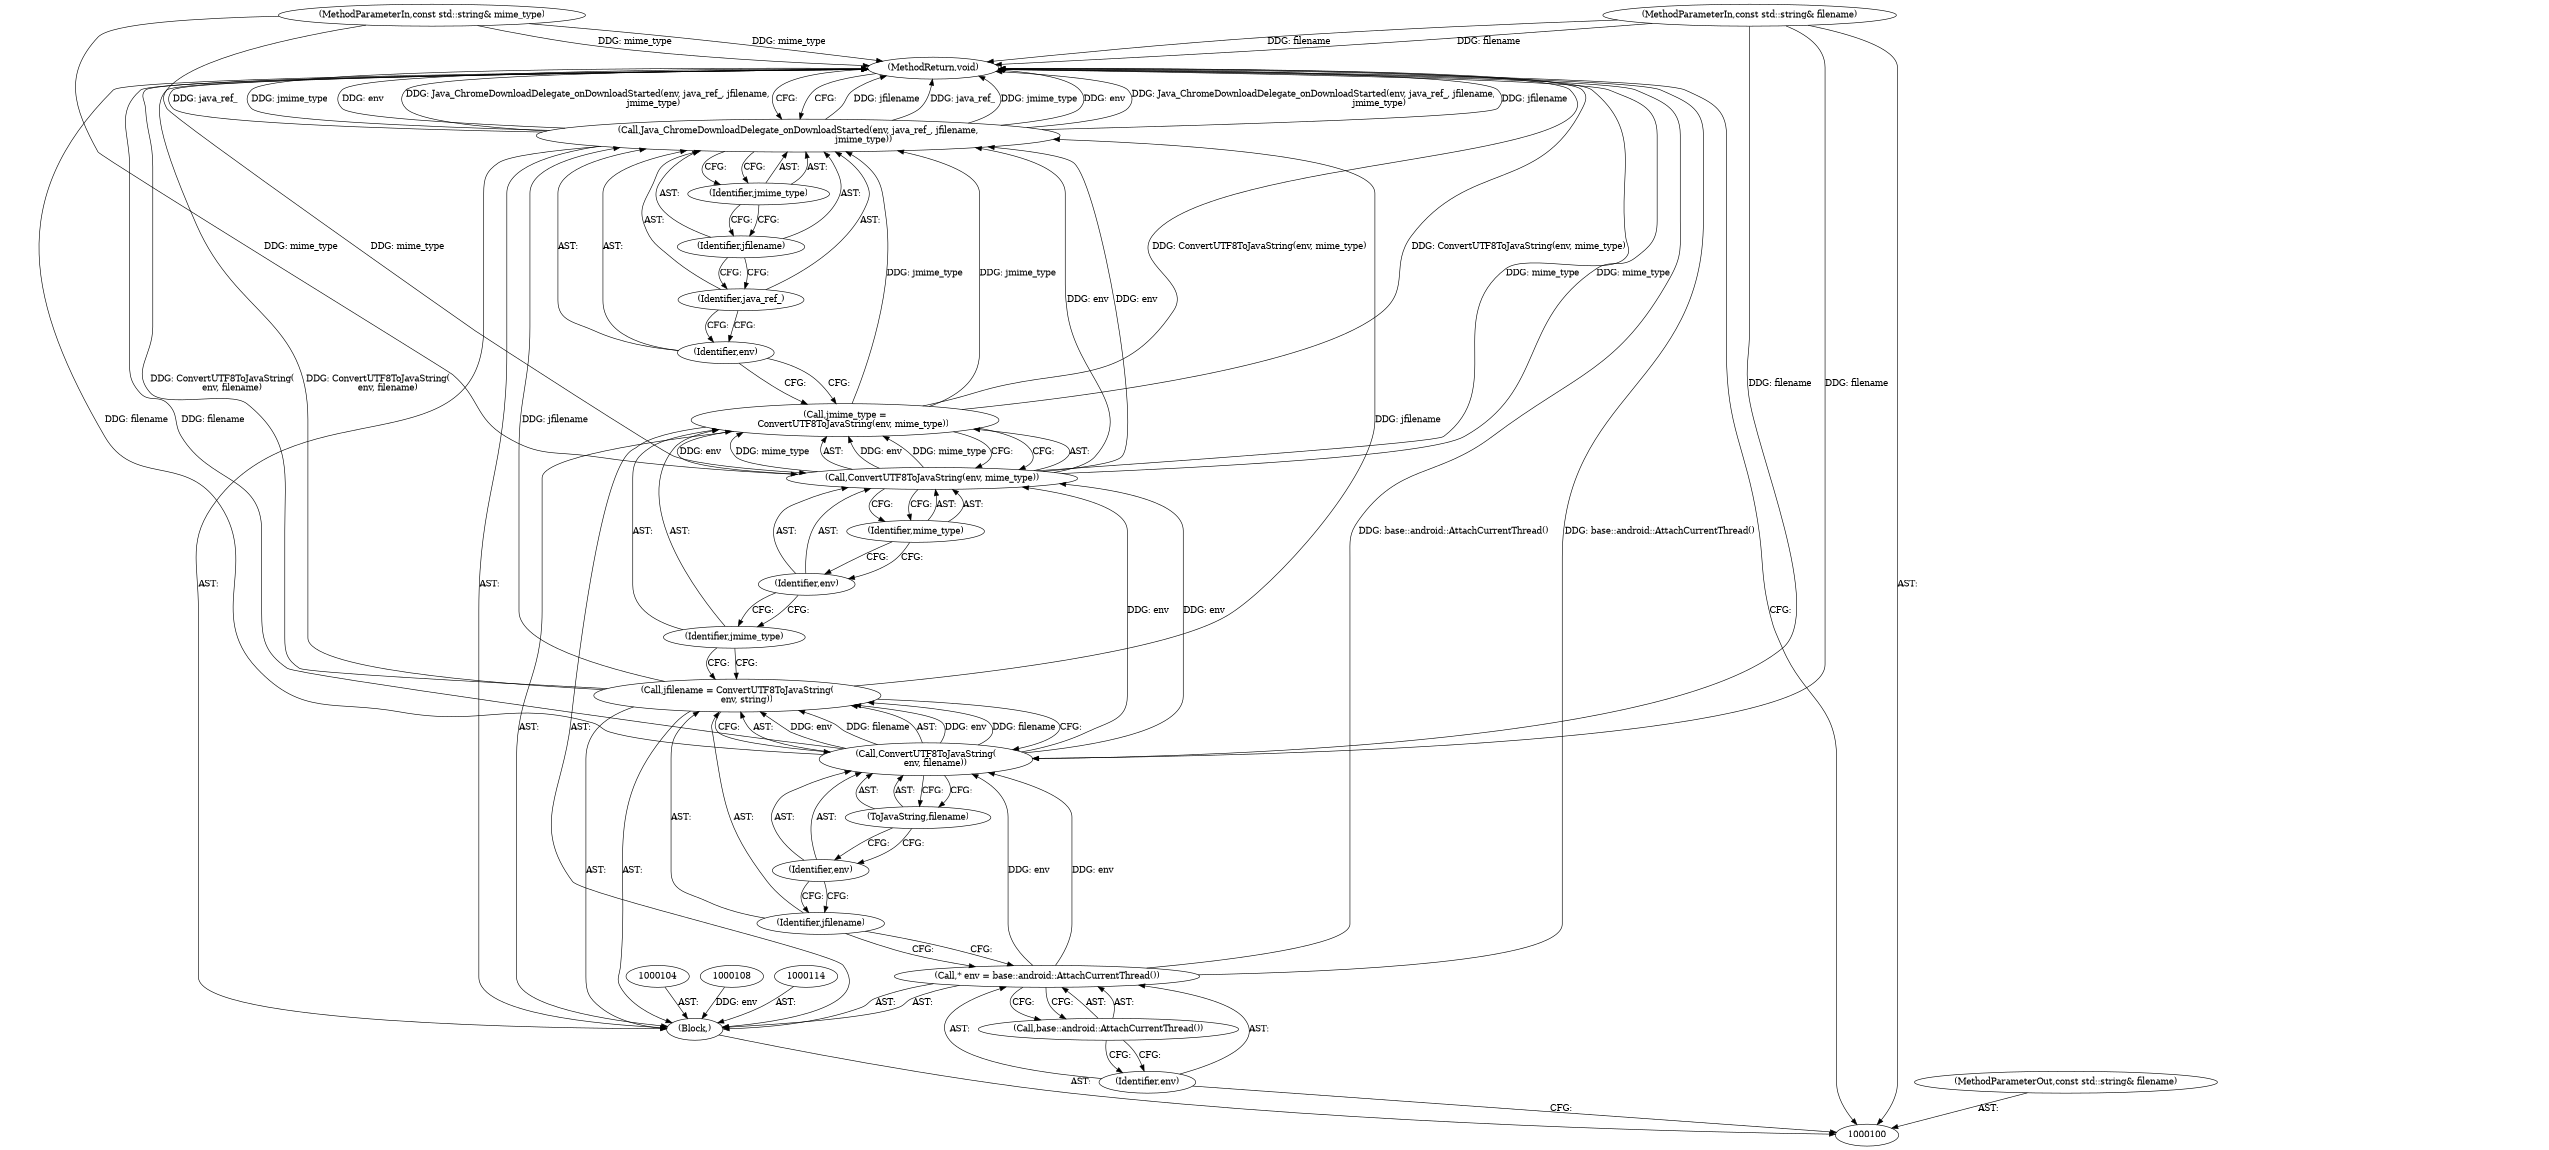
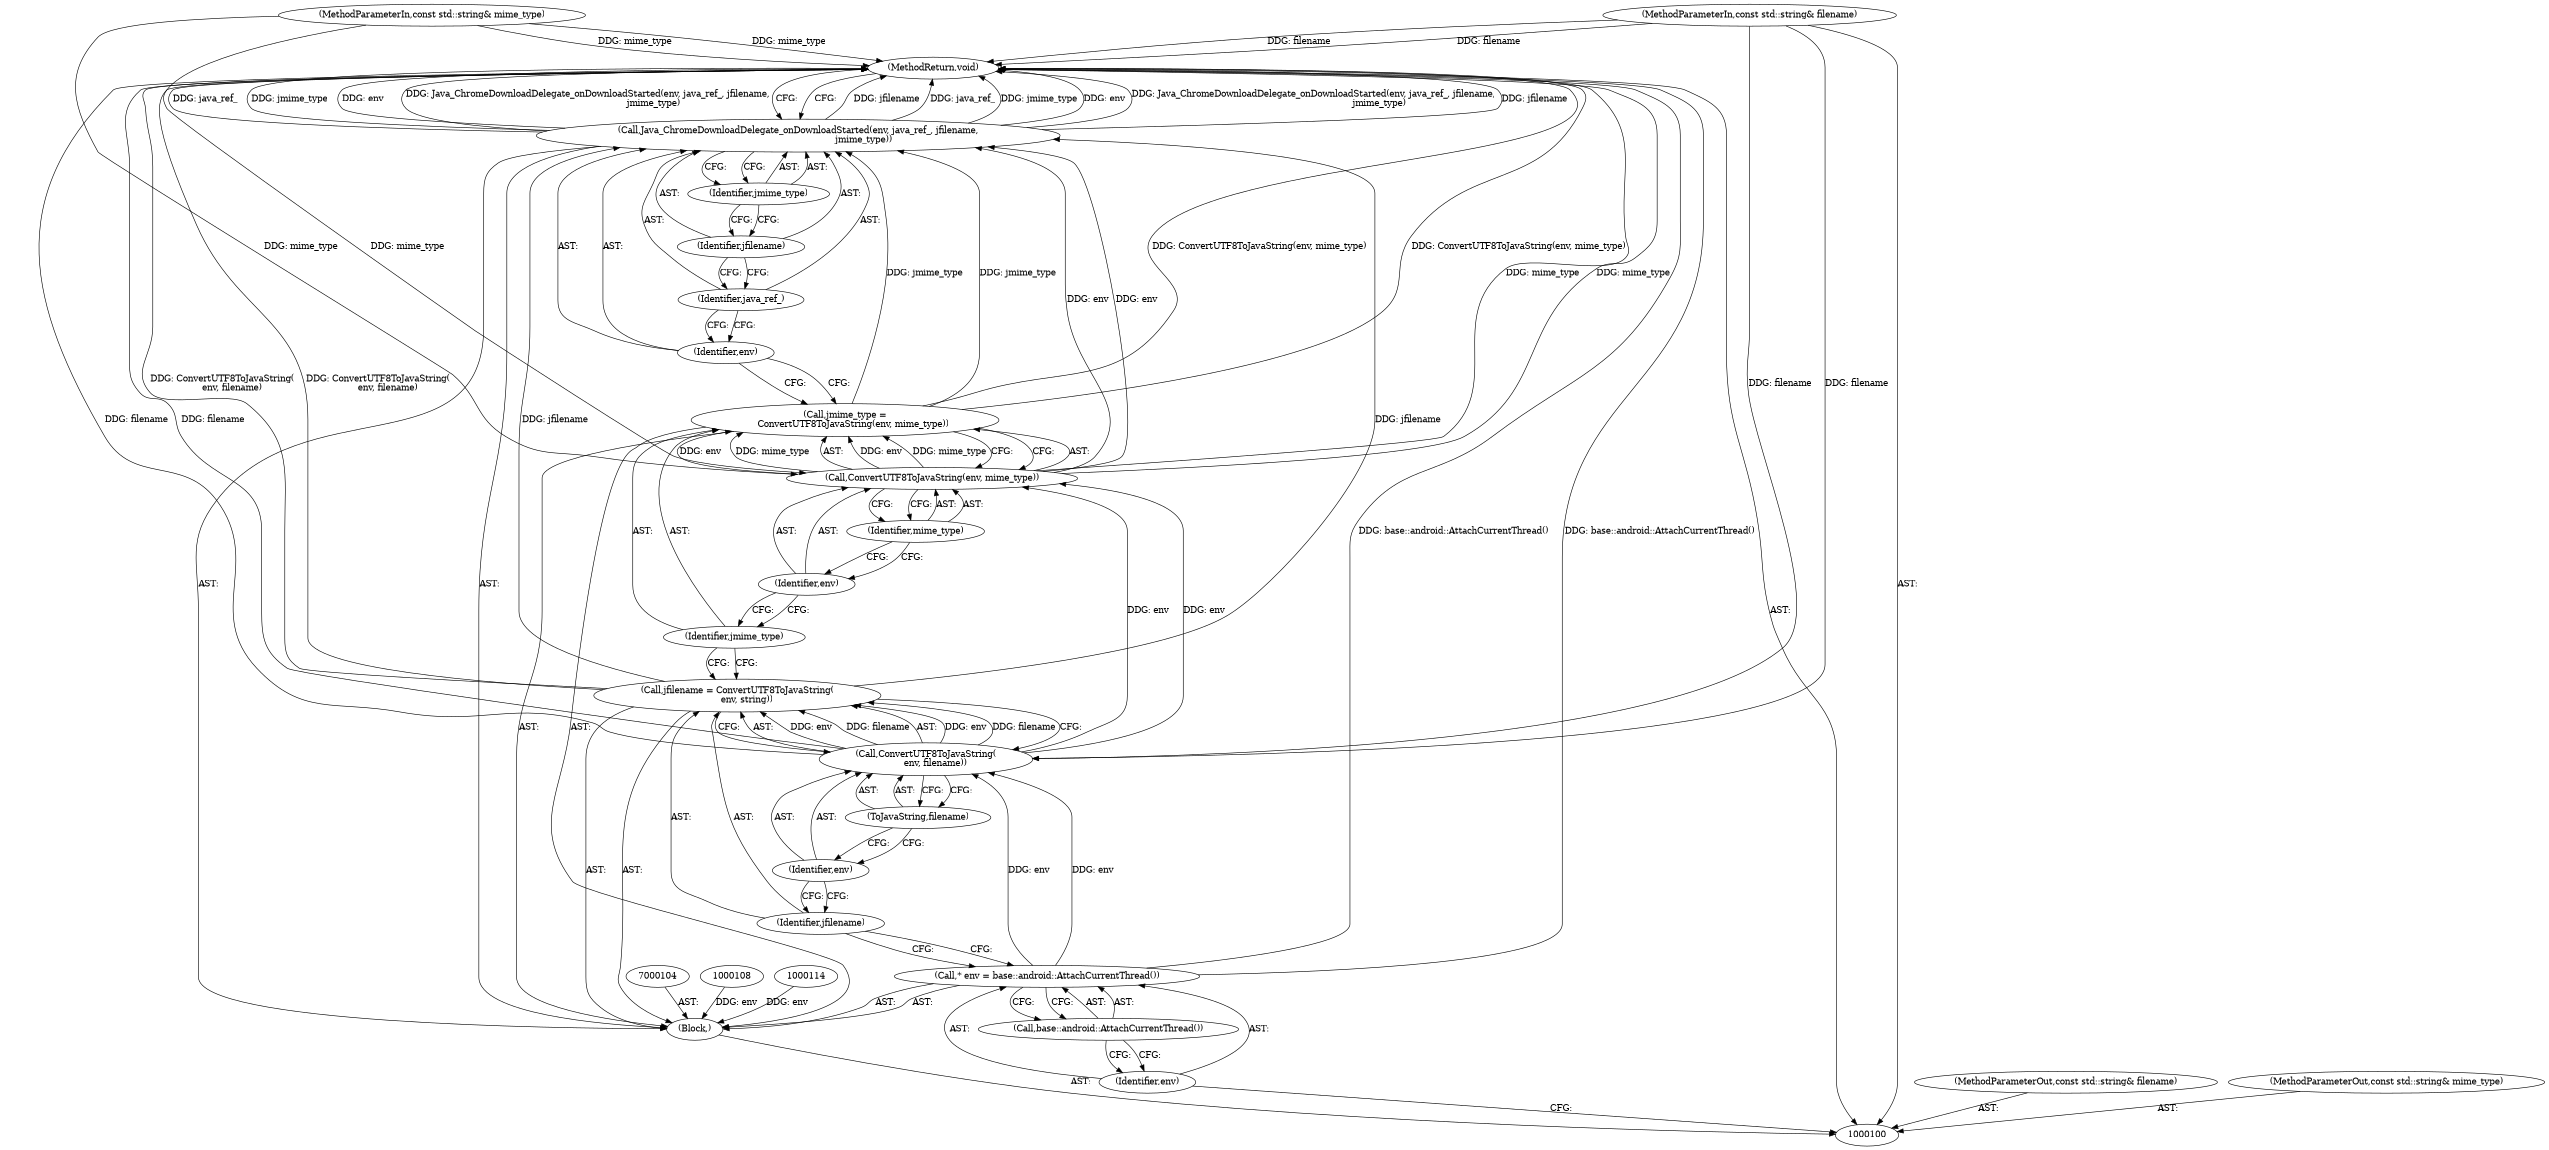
(1782, 611) -> (1782, 611)
(658, 976) -> (658, 976)
(787, 1003) -> (787, 1003)
none -> (2387, 1082)
